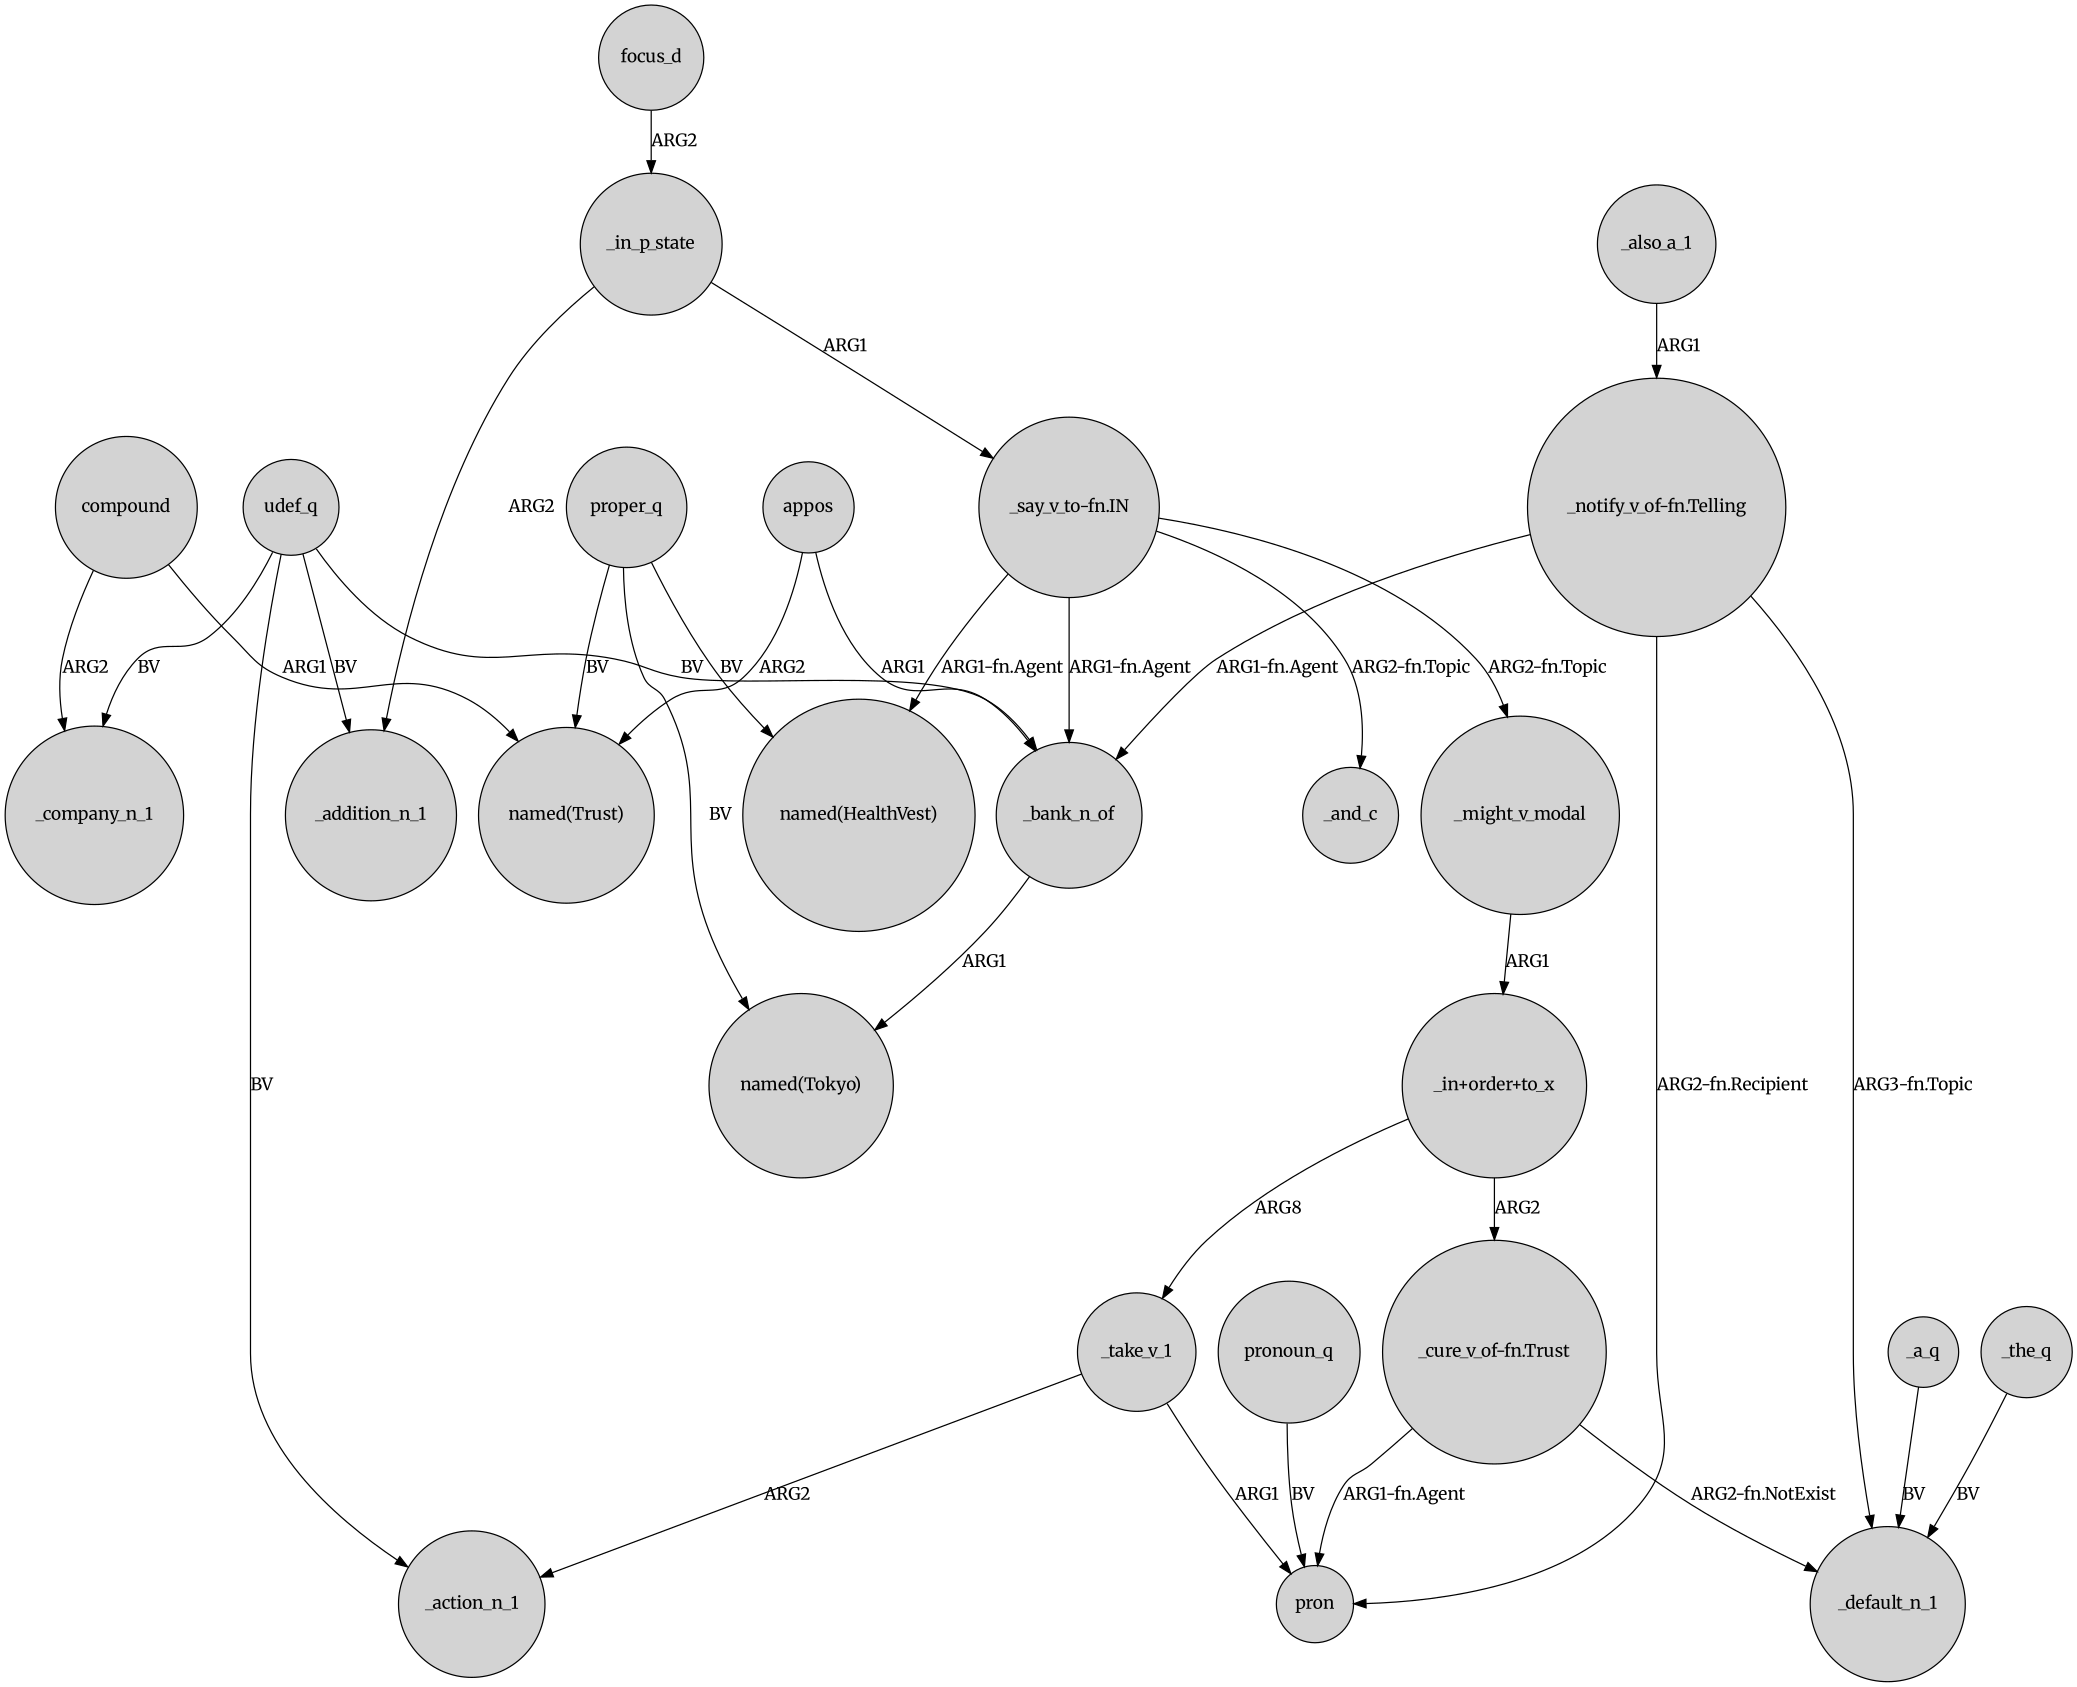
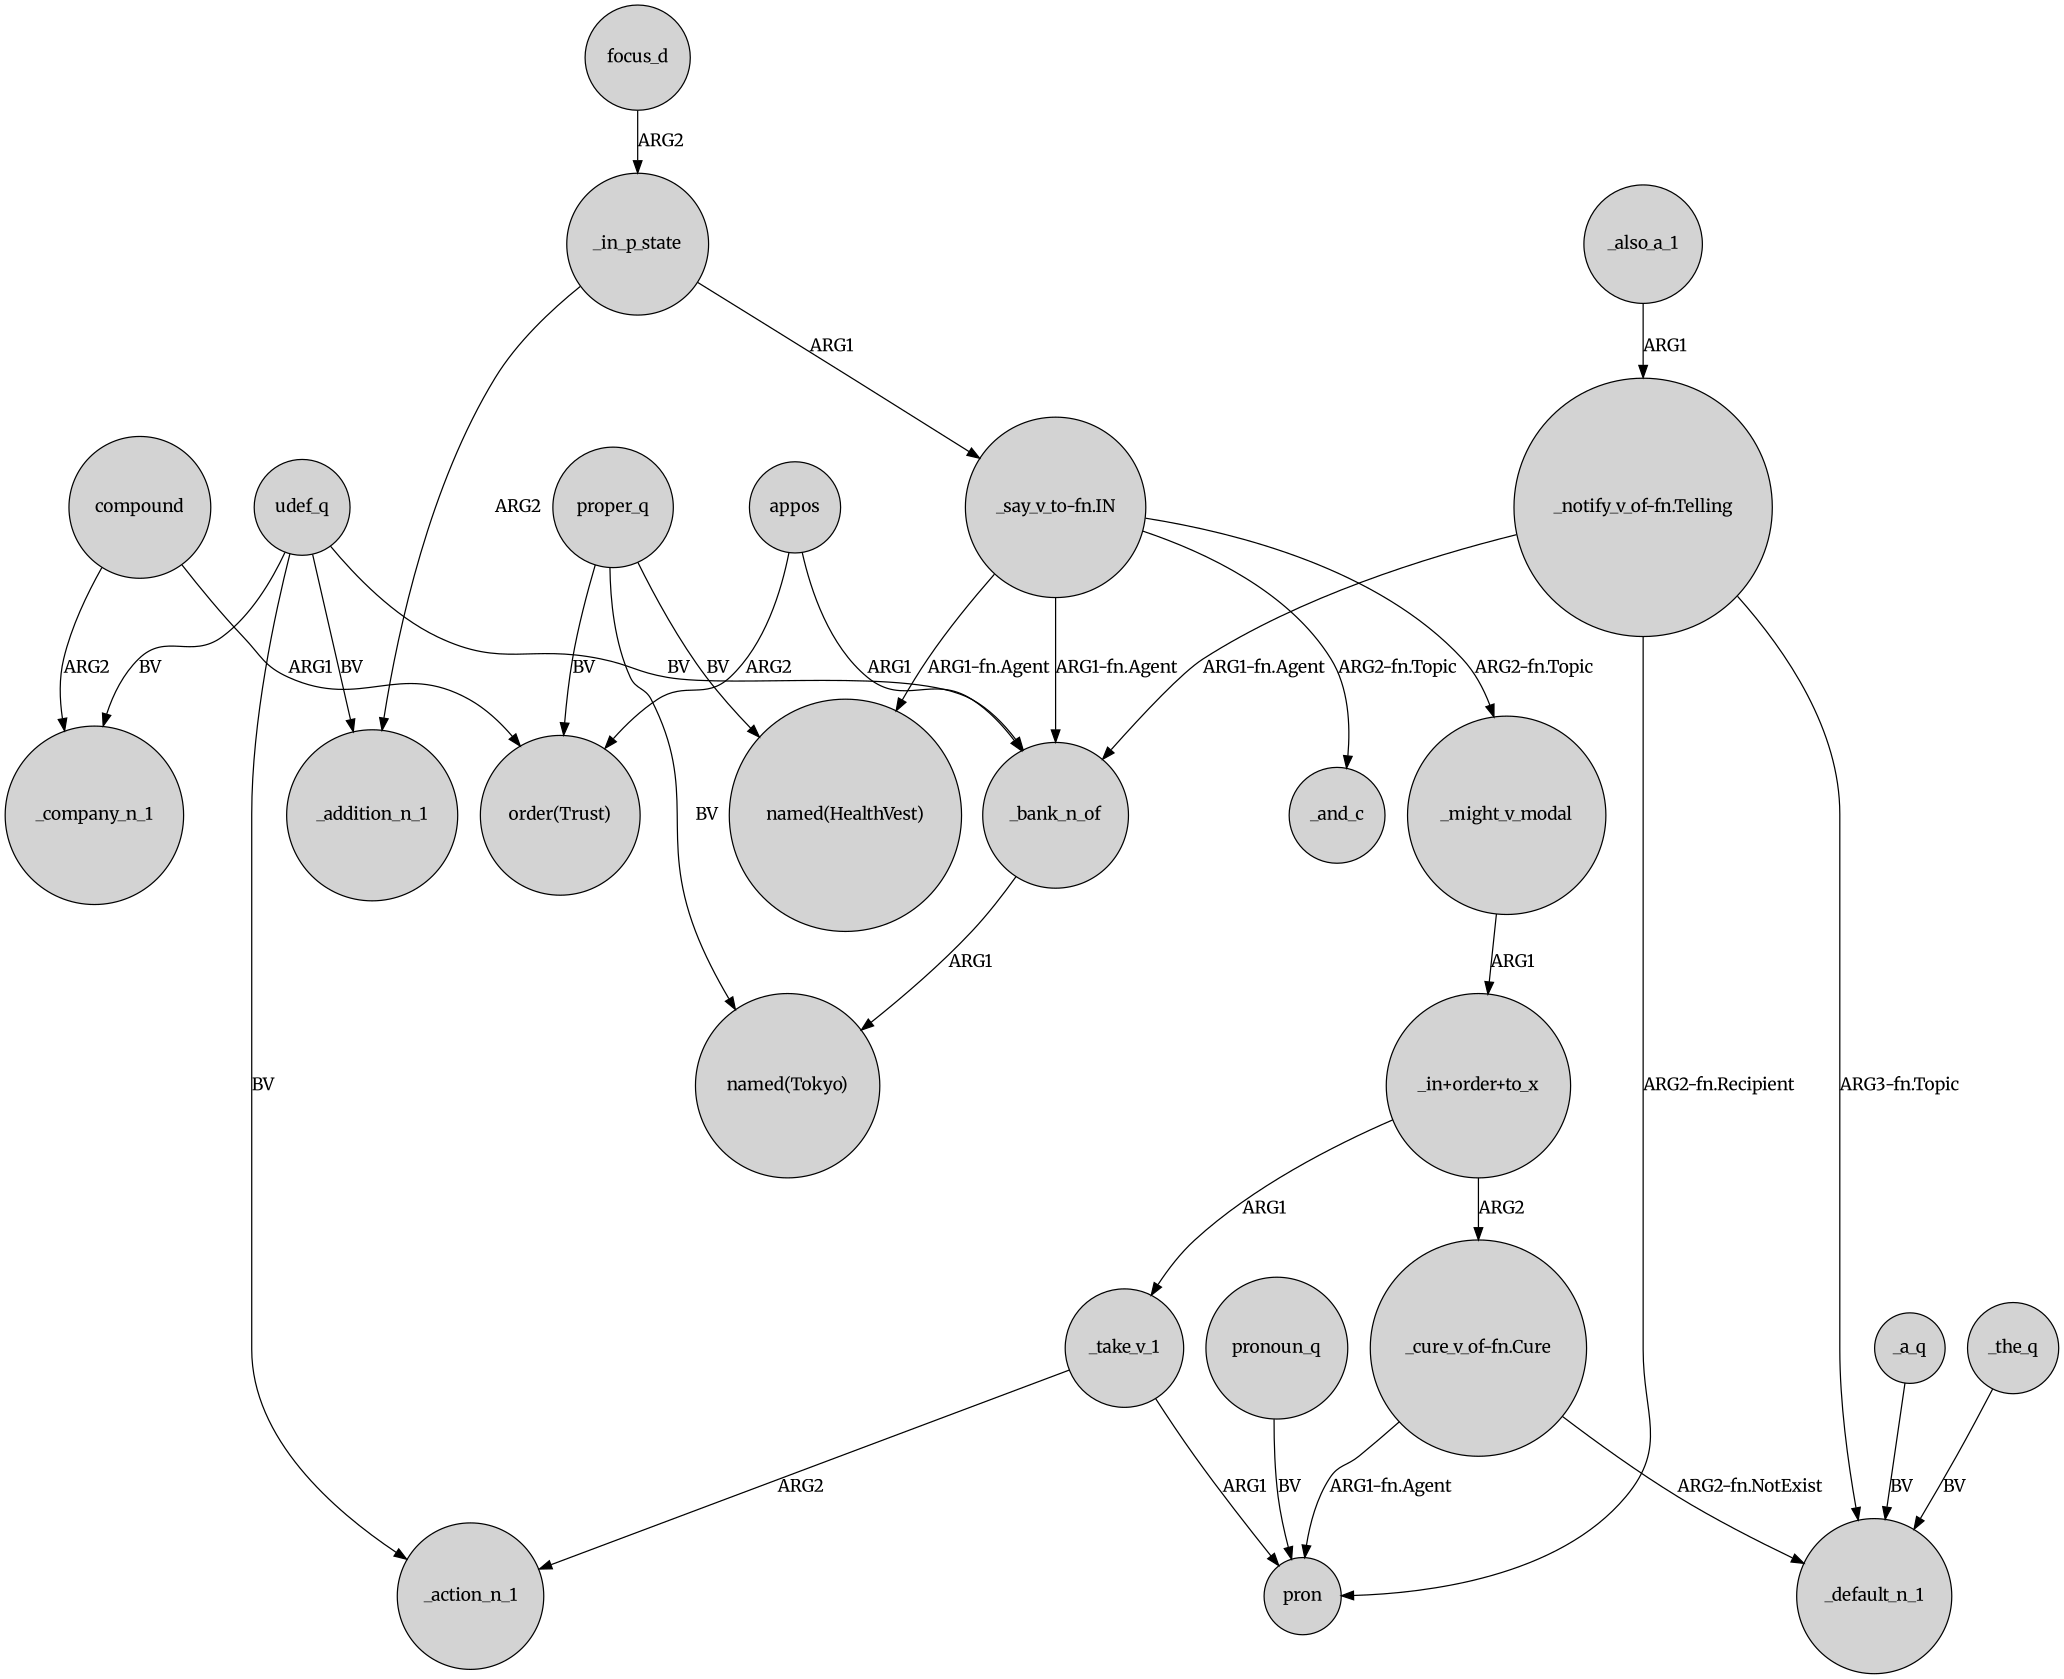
(566, 815) -> (560, 815)
(1279, 1209) -> (1265, 1209)
(1494, 1352) -> (1478, 1348)
